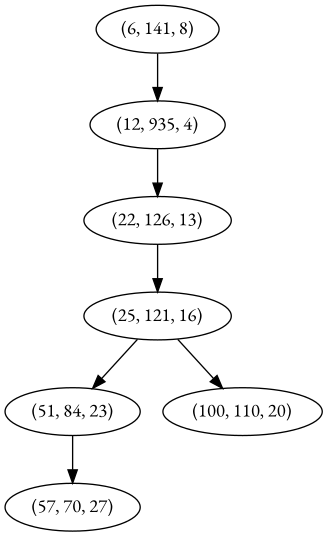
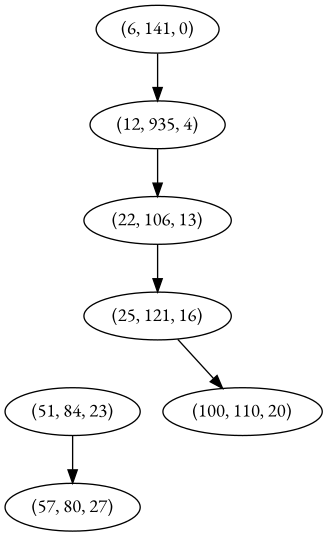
(158, 29) -> (158, 29)
(158, 220) -> (158, 220)
(120, 359) -> none
(73, 507) -> (73, 507)
